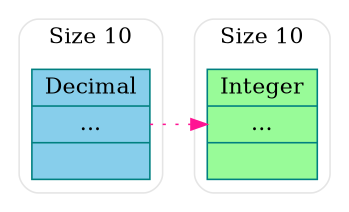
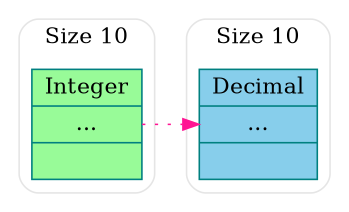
(172, 124) -> (164, 124)
